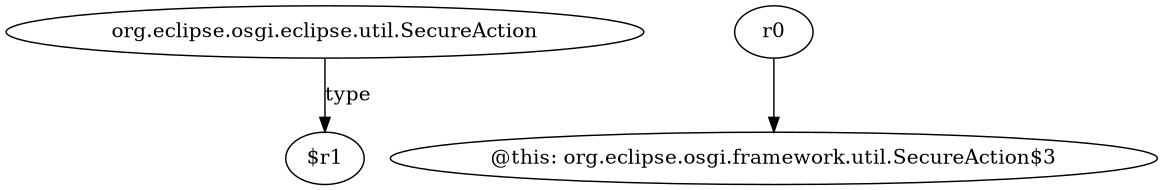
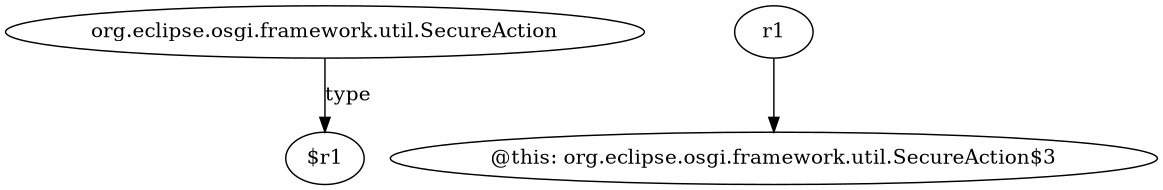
(325, 32) -> (325, 32)
(774, 32) -> (774, 32)
